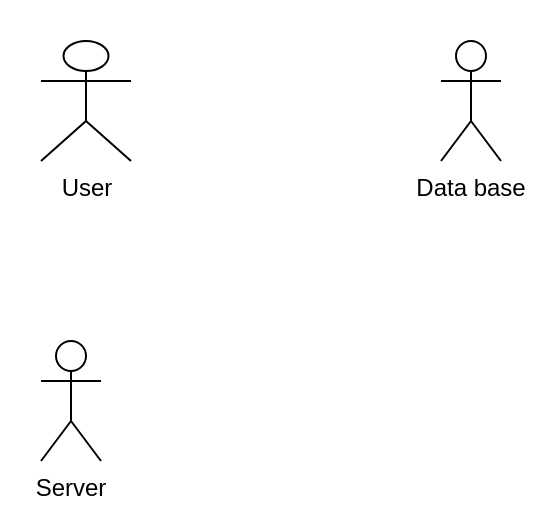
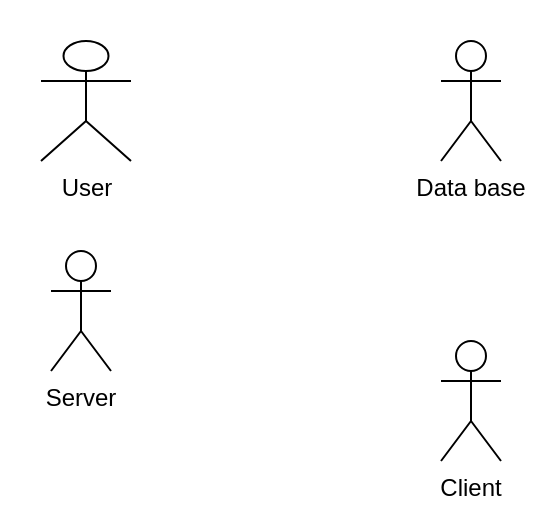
(71, 401) -> (81, 311)
none -> (471, 401)
